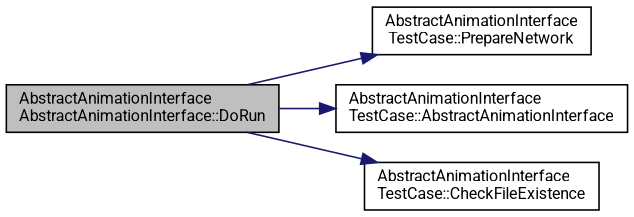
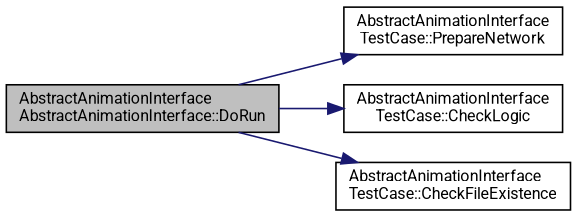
(482, 109) -> (453, 109)
